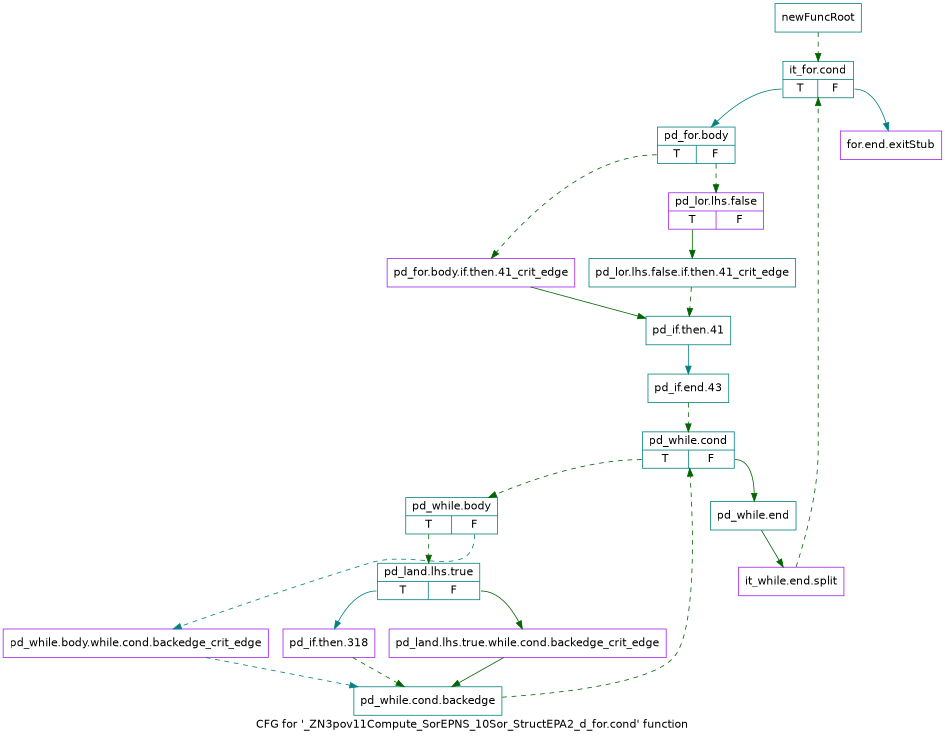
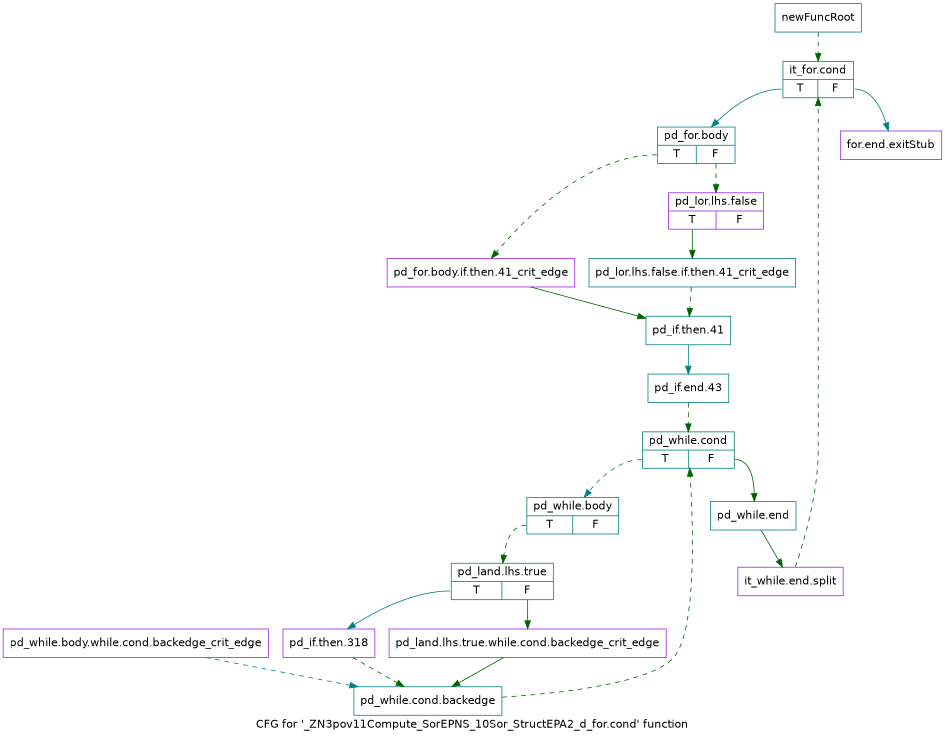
(567, 470) -> (612, 470)
(333, 575) -> none
